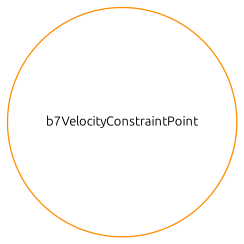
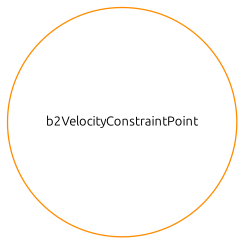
(122, 122) -> (122, 122)
